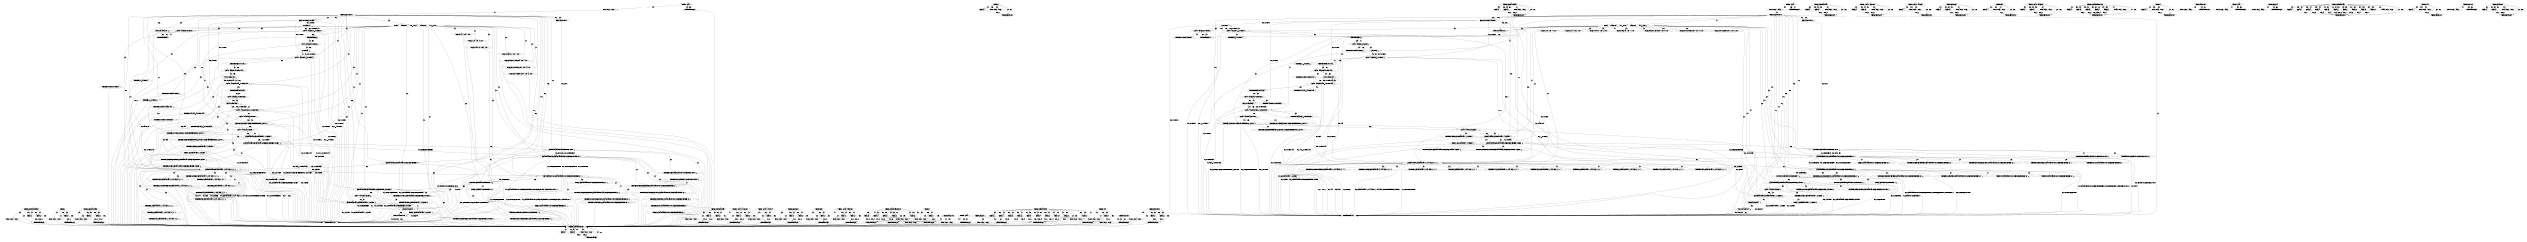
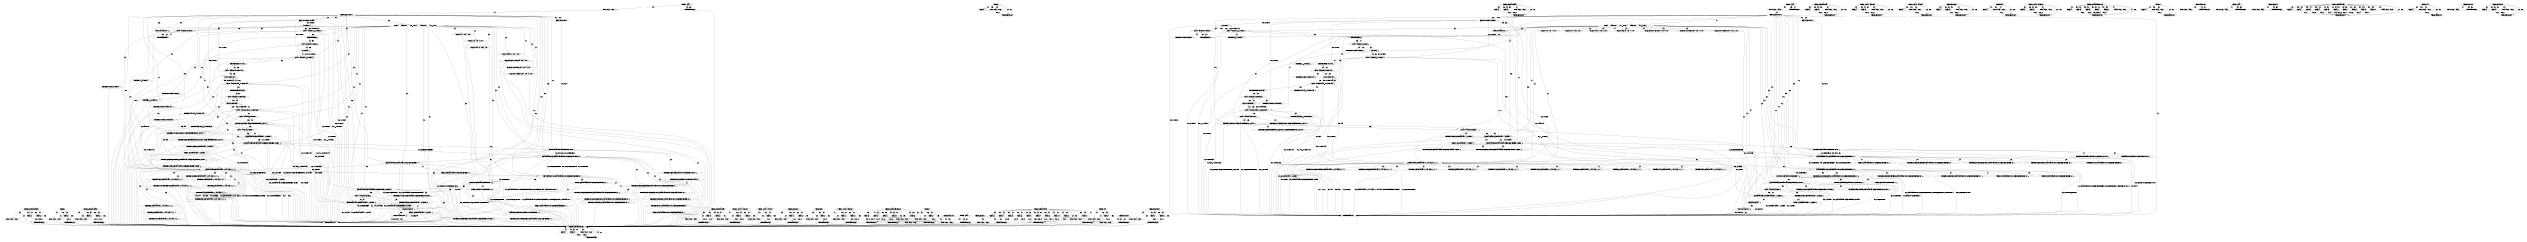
none -> (455, 173)
